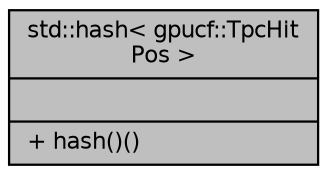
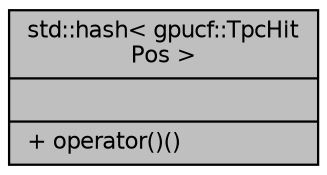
(84, 142) -> (105, 142)
